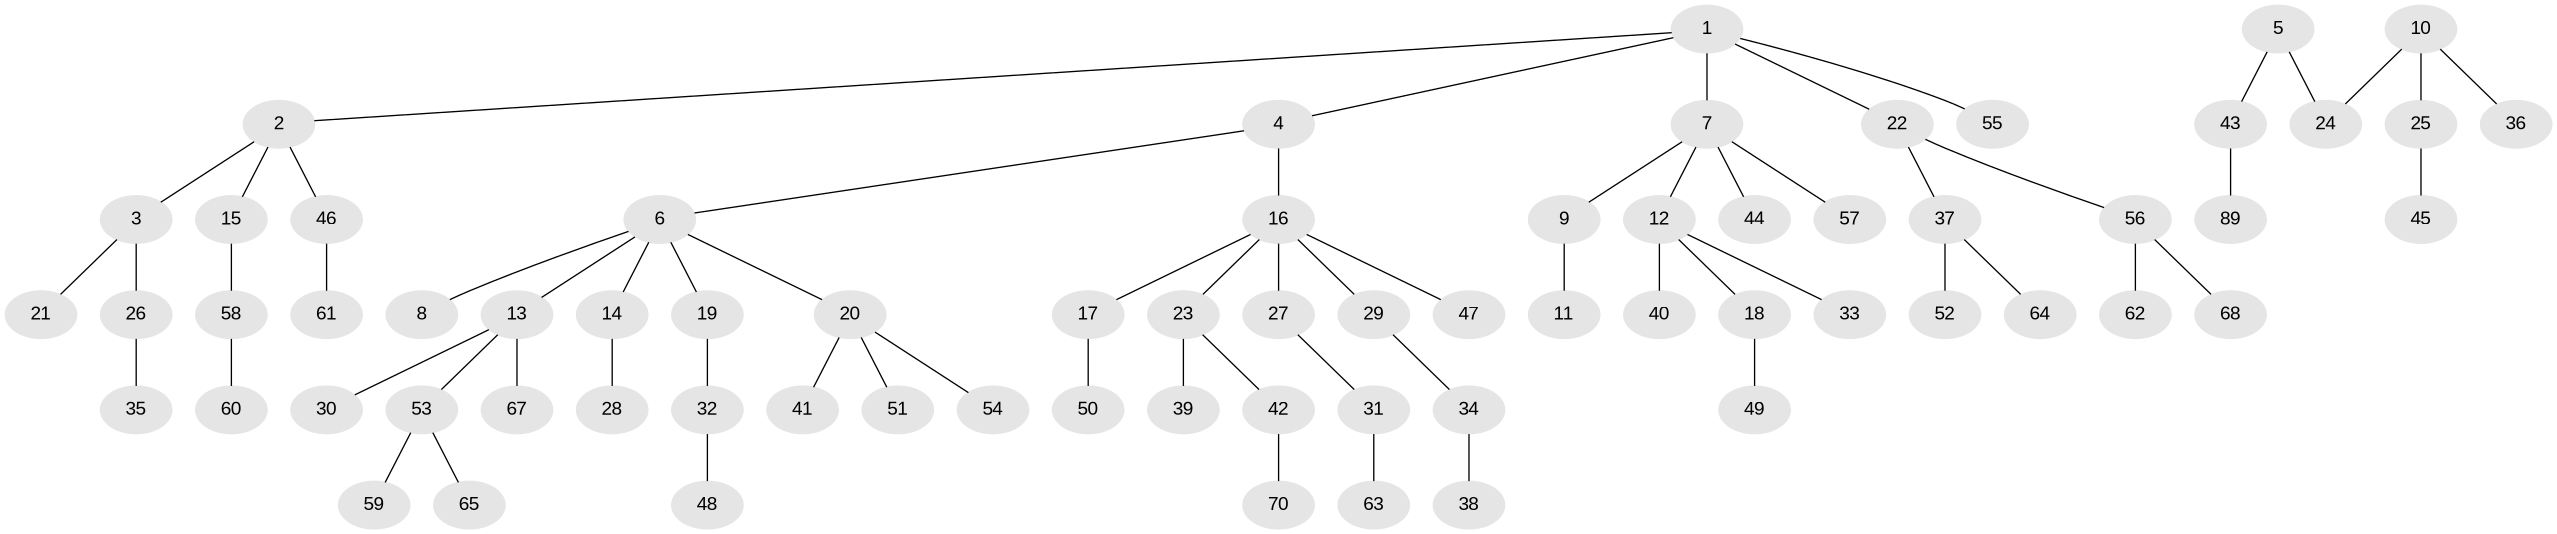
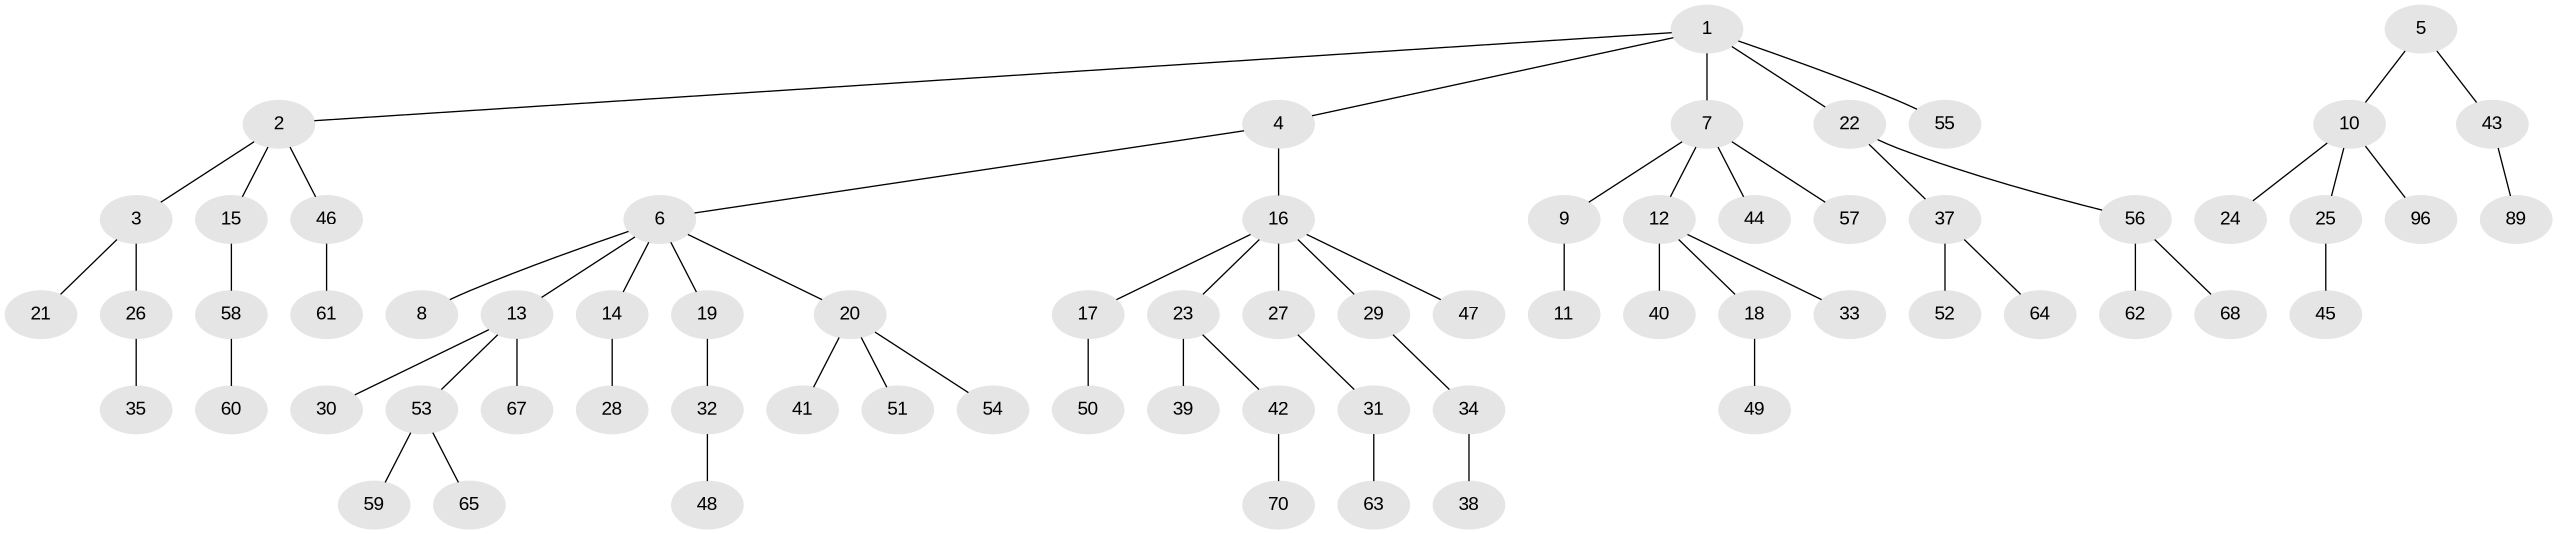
(2302, 77) -> (2385, 77)
(2516, 124) -> (2421, 219)
